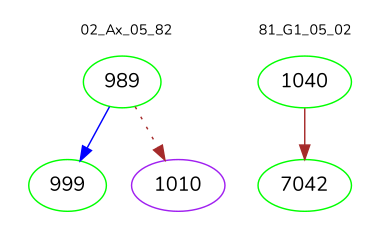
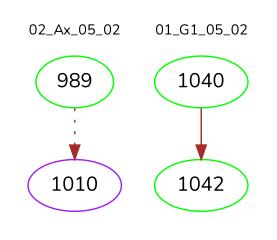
(126, 31) -> (75, 31)
(305, 31) -> (202, 31)
(68, 185) -> none
(305, 185) -> (201, 185)
